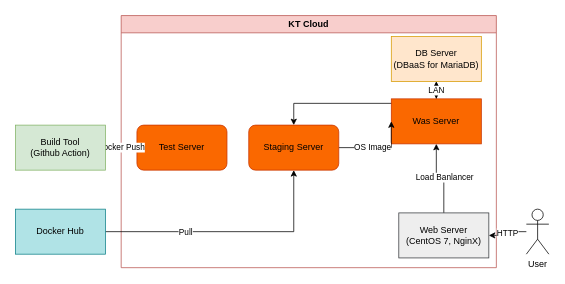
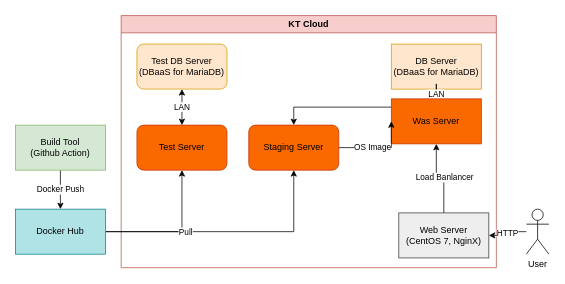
(436, 59) -> (436, 66)
none -> (182, 66)
none -> (182, 107)
(119, 147) -> (60, 187)
none -> (182, 176)
